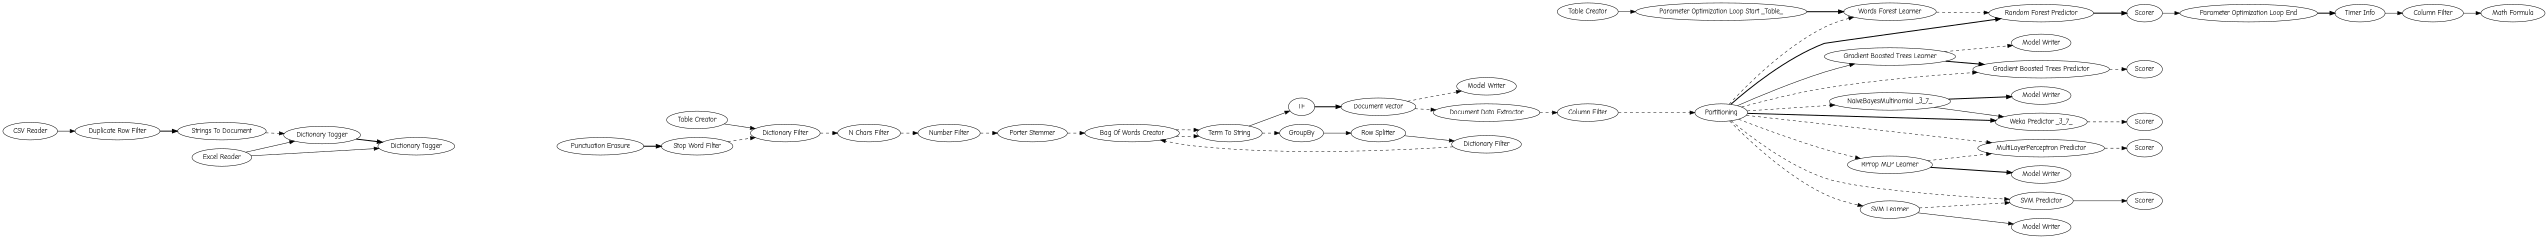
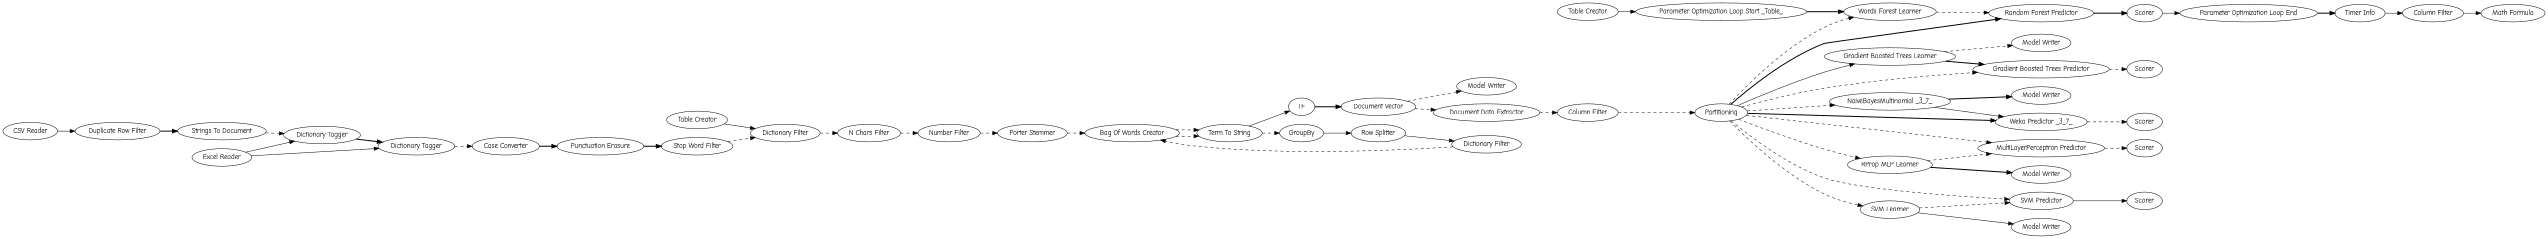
none -> (506, 146)
